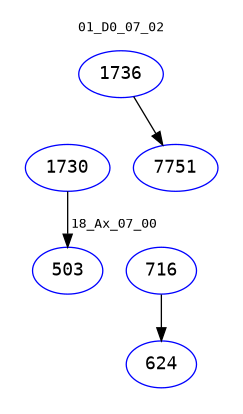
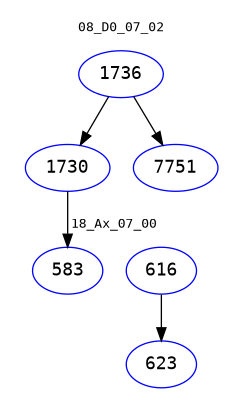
(122, 28) -> (122, 28)
none -> (98, 115)
(68, 271) -> (68, 271)
(161, 271) -> (161, 271)
(161, 364) -> (161, 364)
